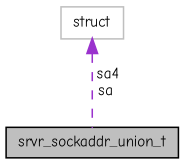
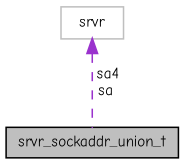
(92, 23) -> (92, 23)
